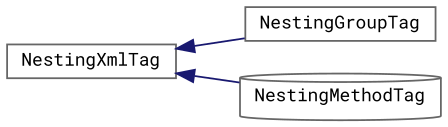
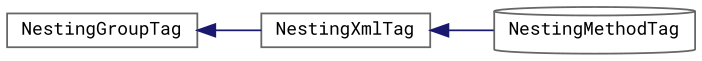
(219, 42) -> (238, 30)
